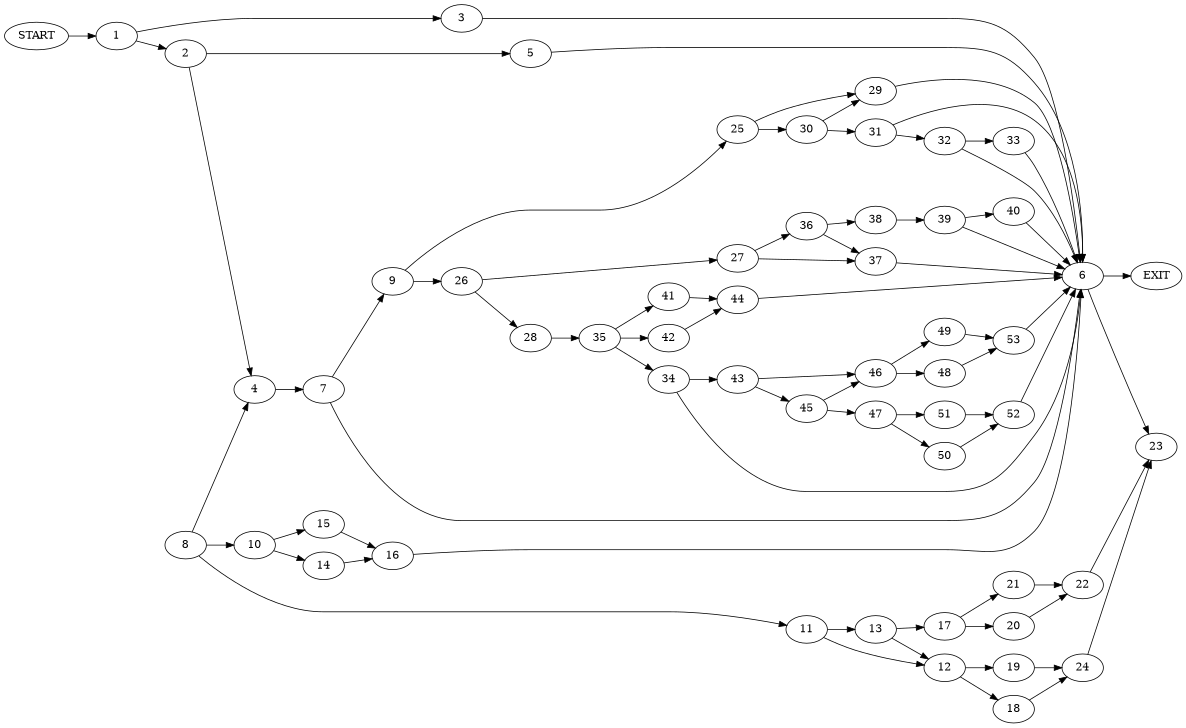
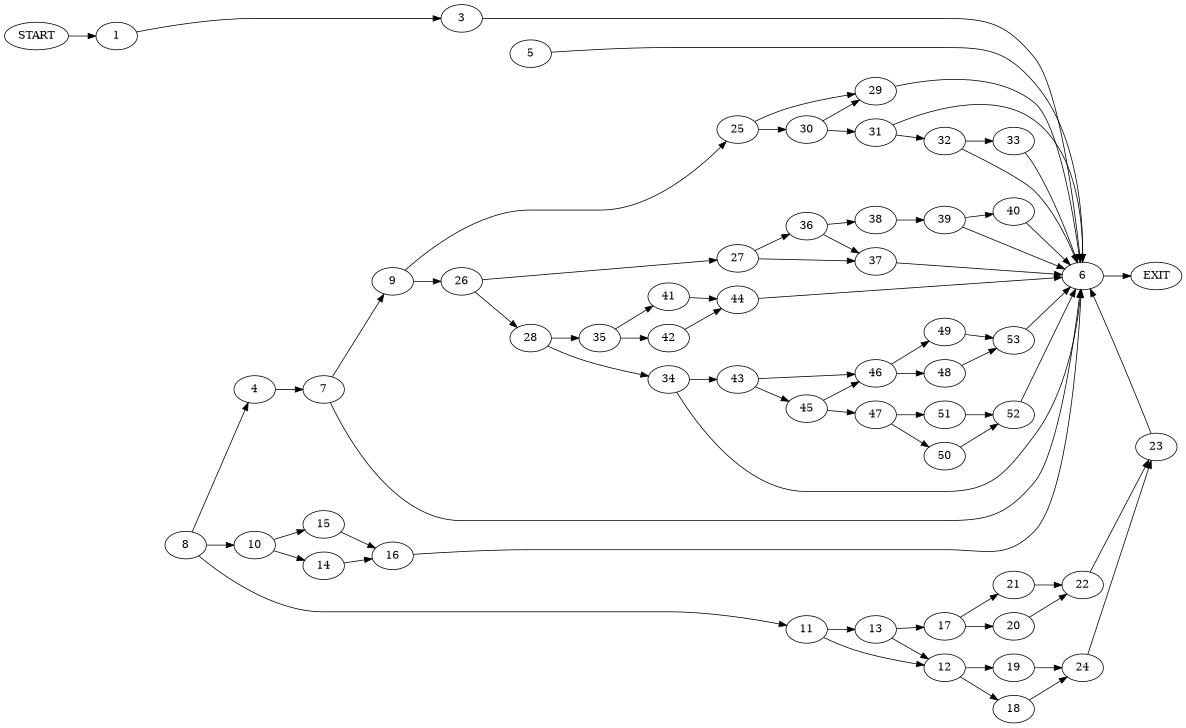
(186, 54) -> none
(631, 357) -> (593, 363)
(1116, 358) -> (1123, 364)
